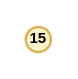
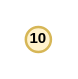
(38, 38) -> (38, 38)
